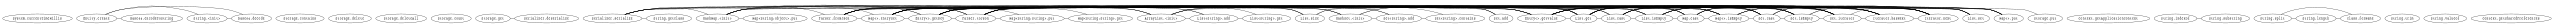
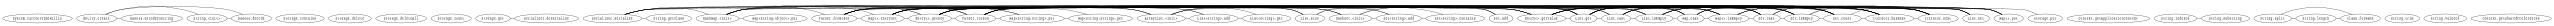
none -> (873, 7)
(1842, 18) -> (1842, 18)
